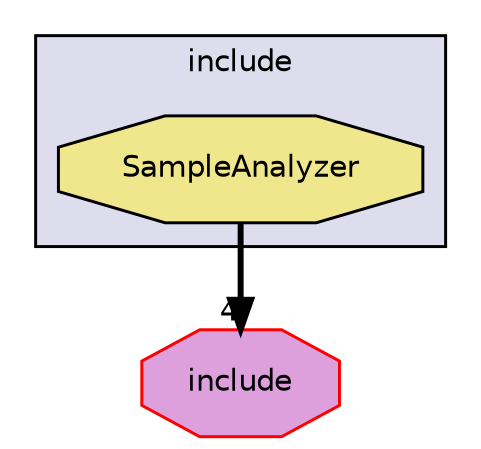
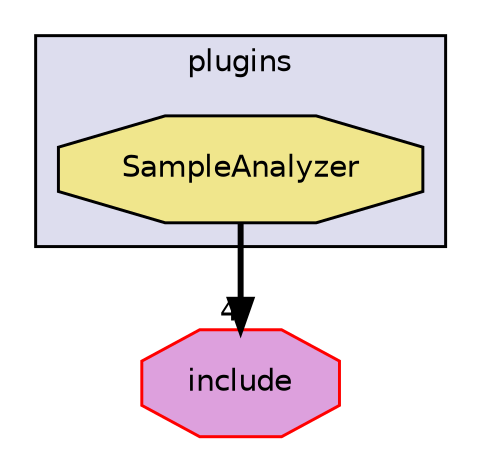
(241, 64) -> (241, 64)
